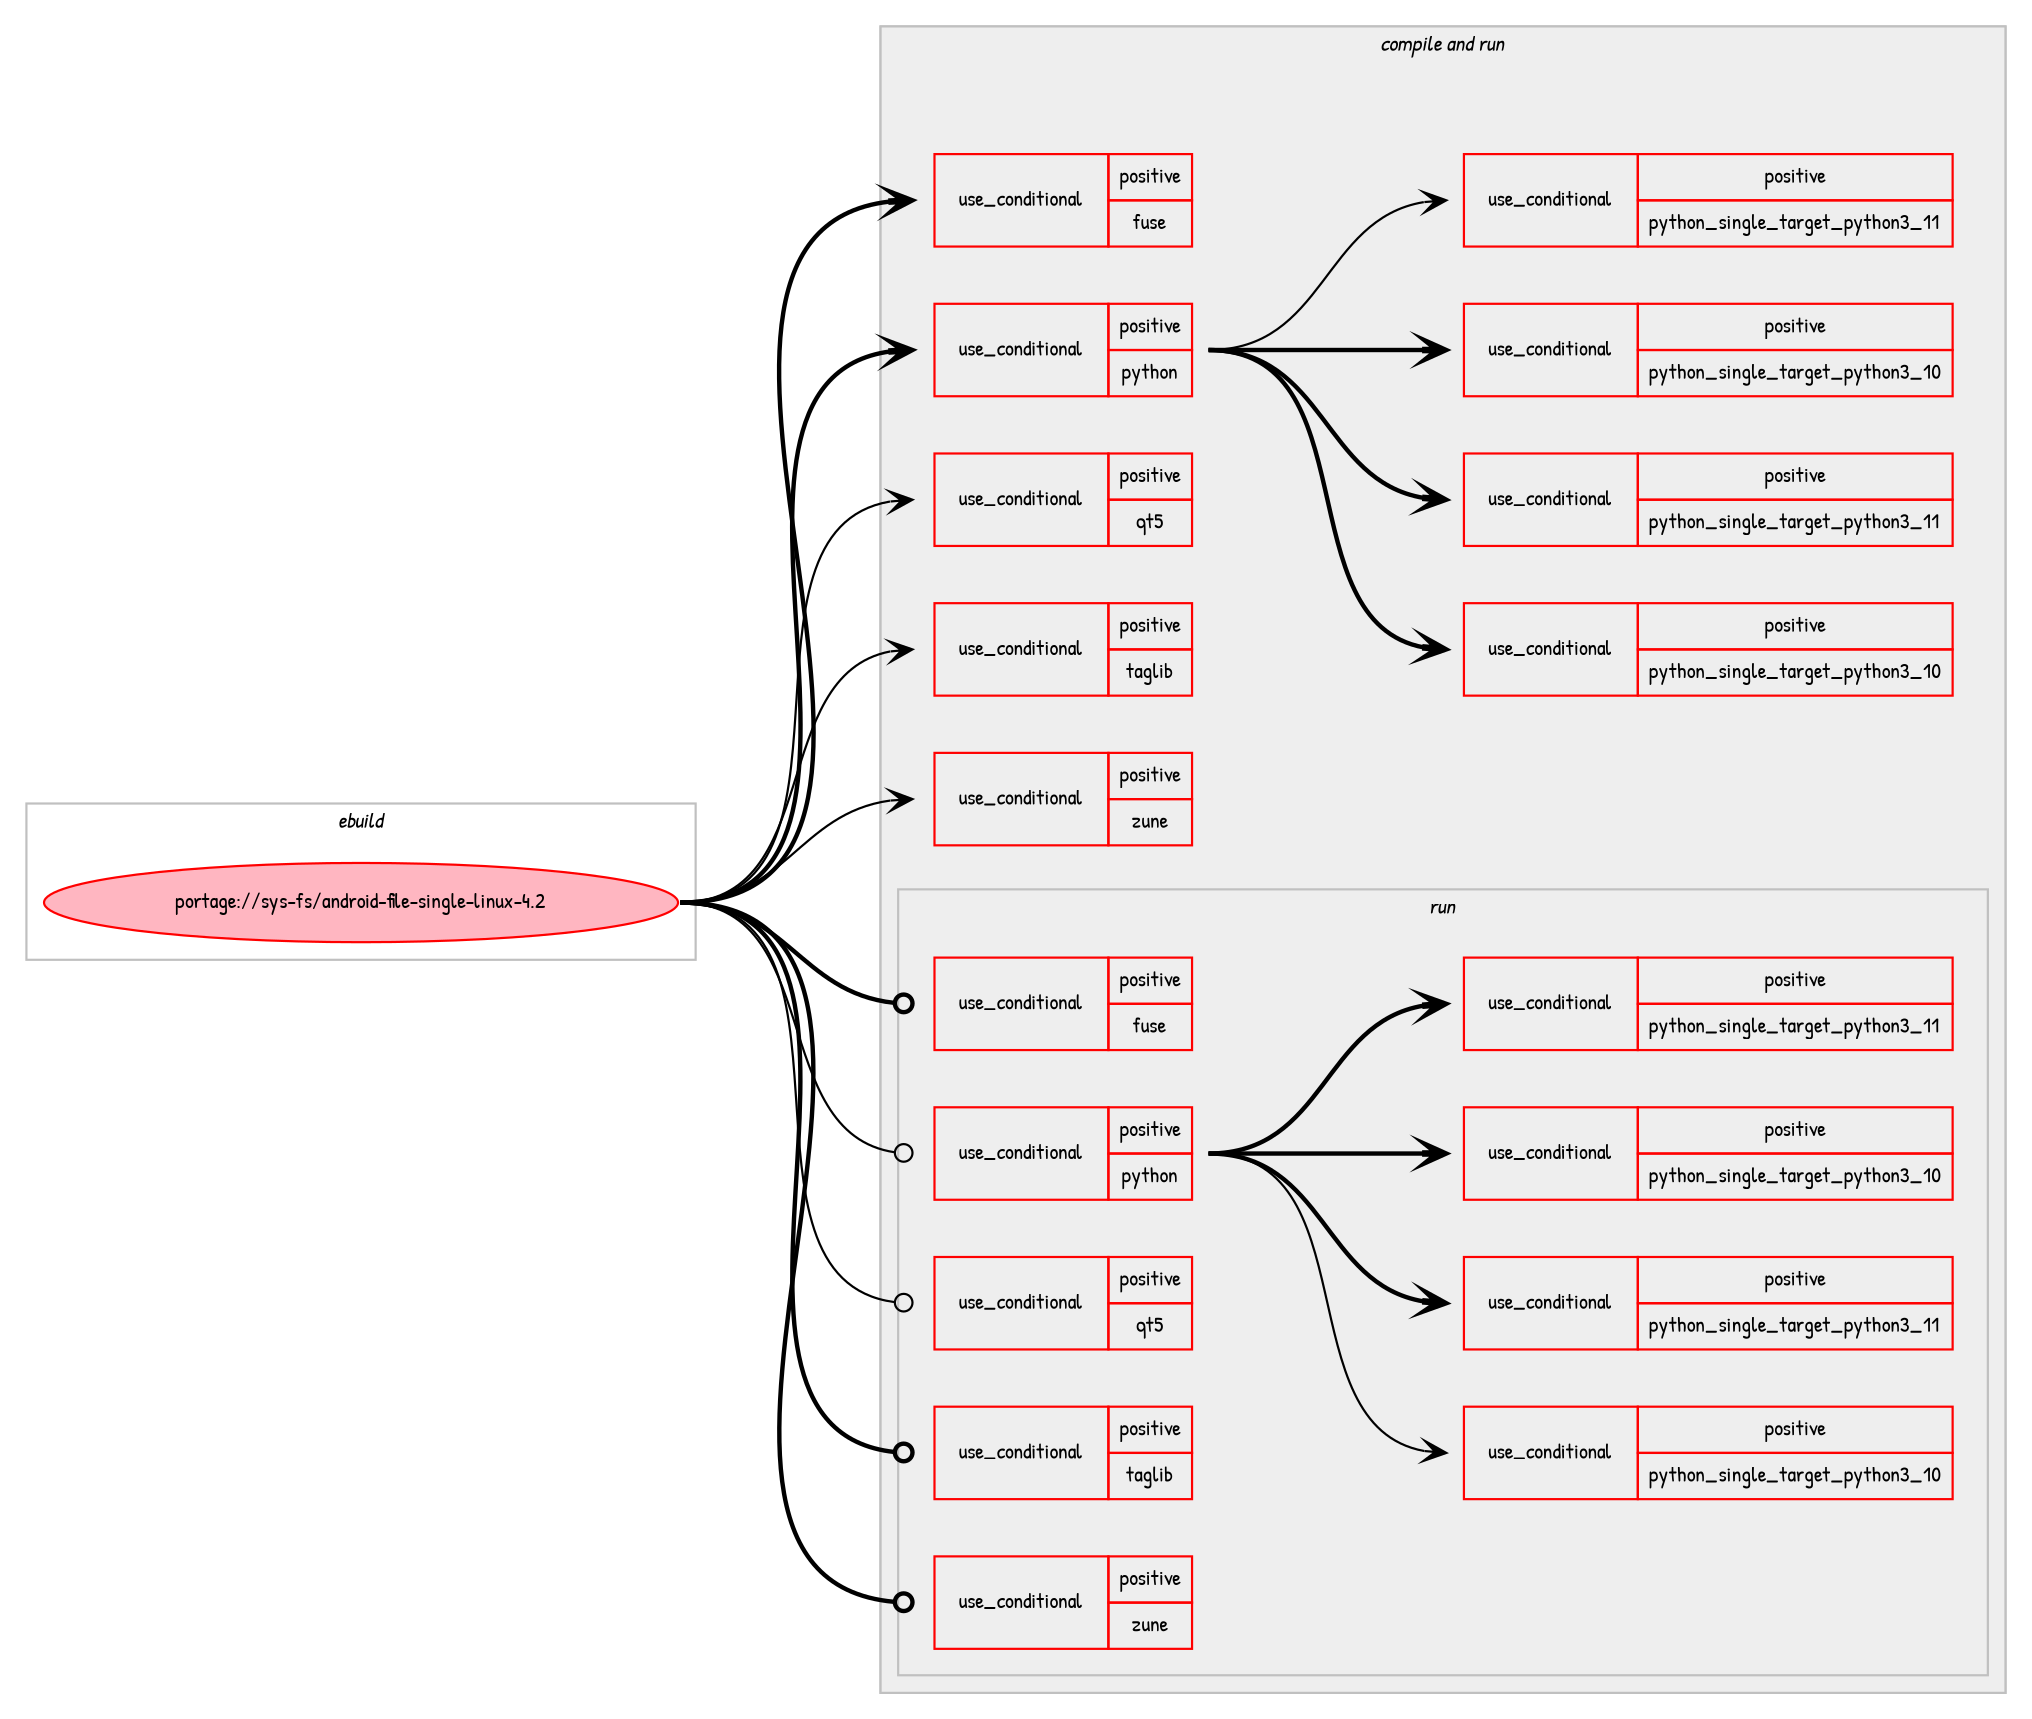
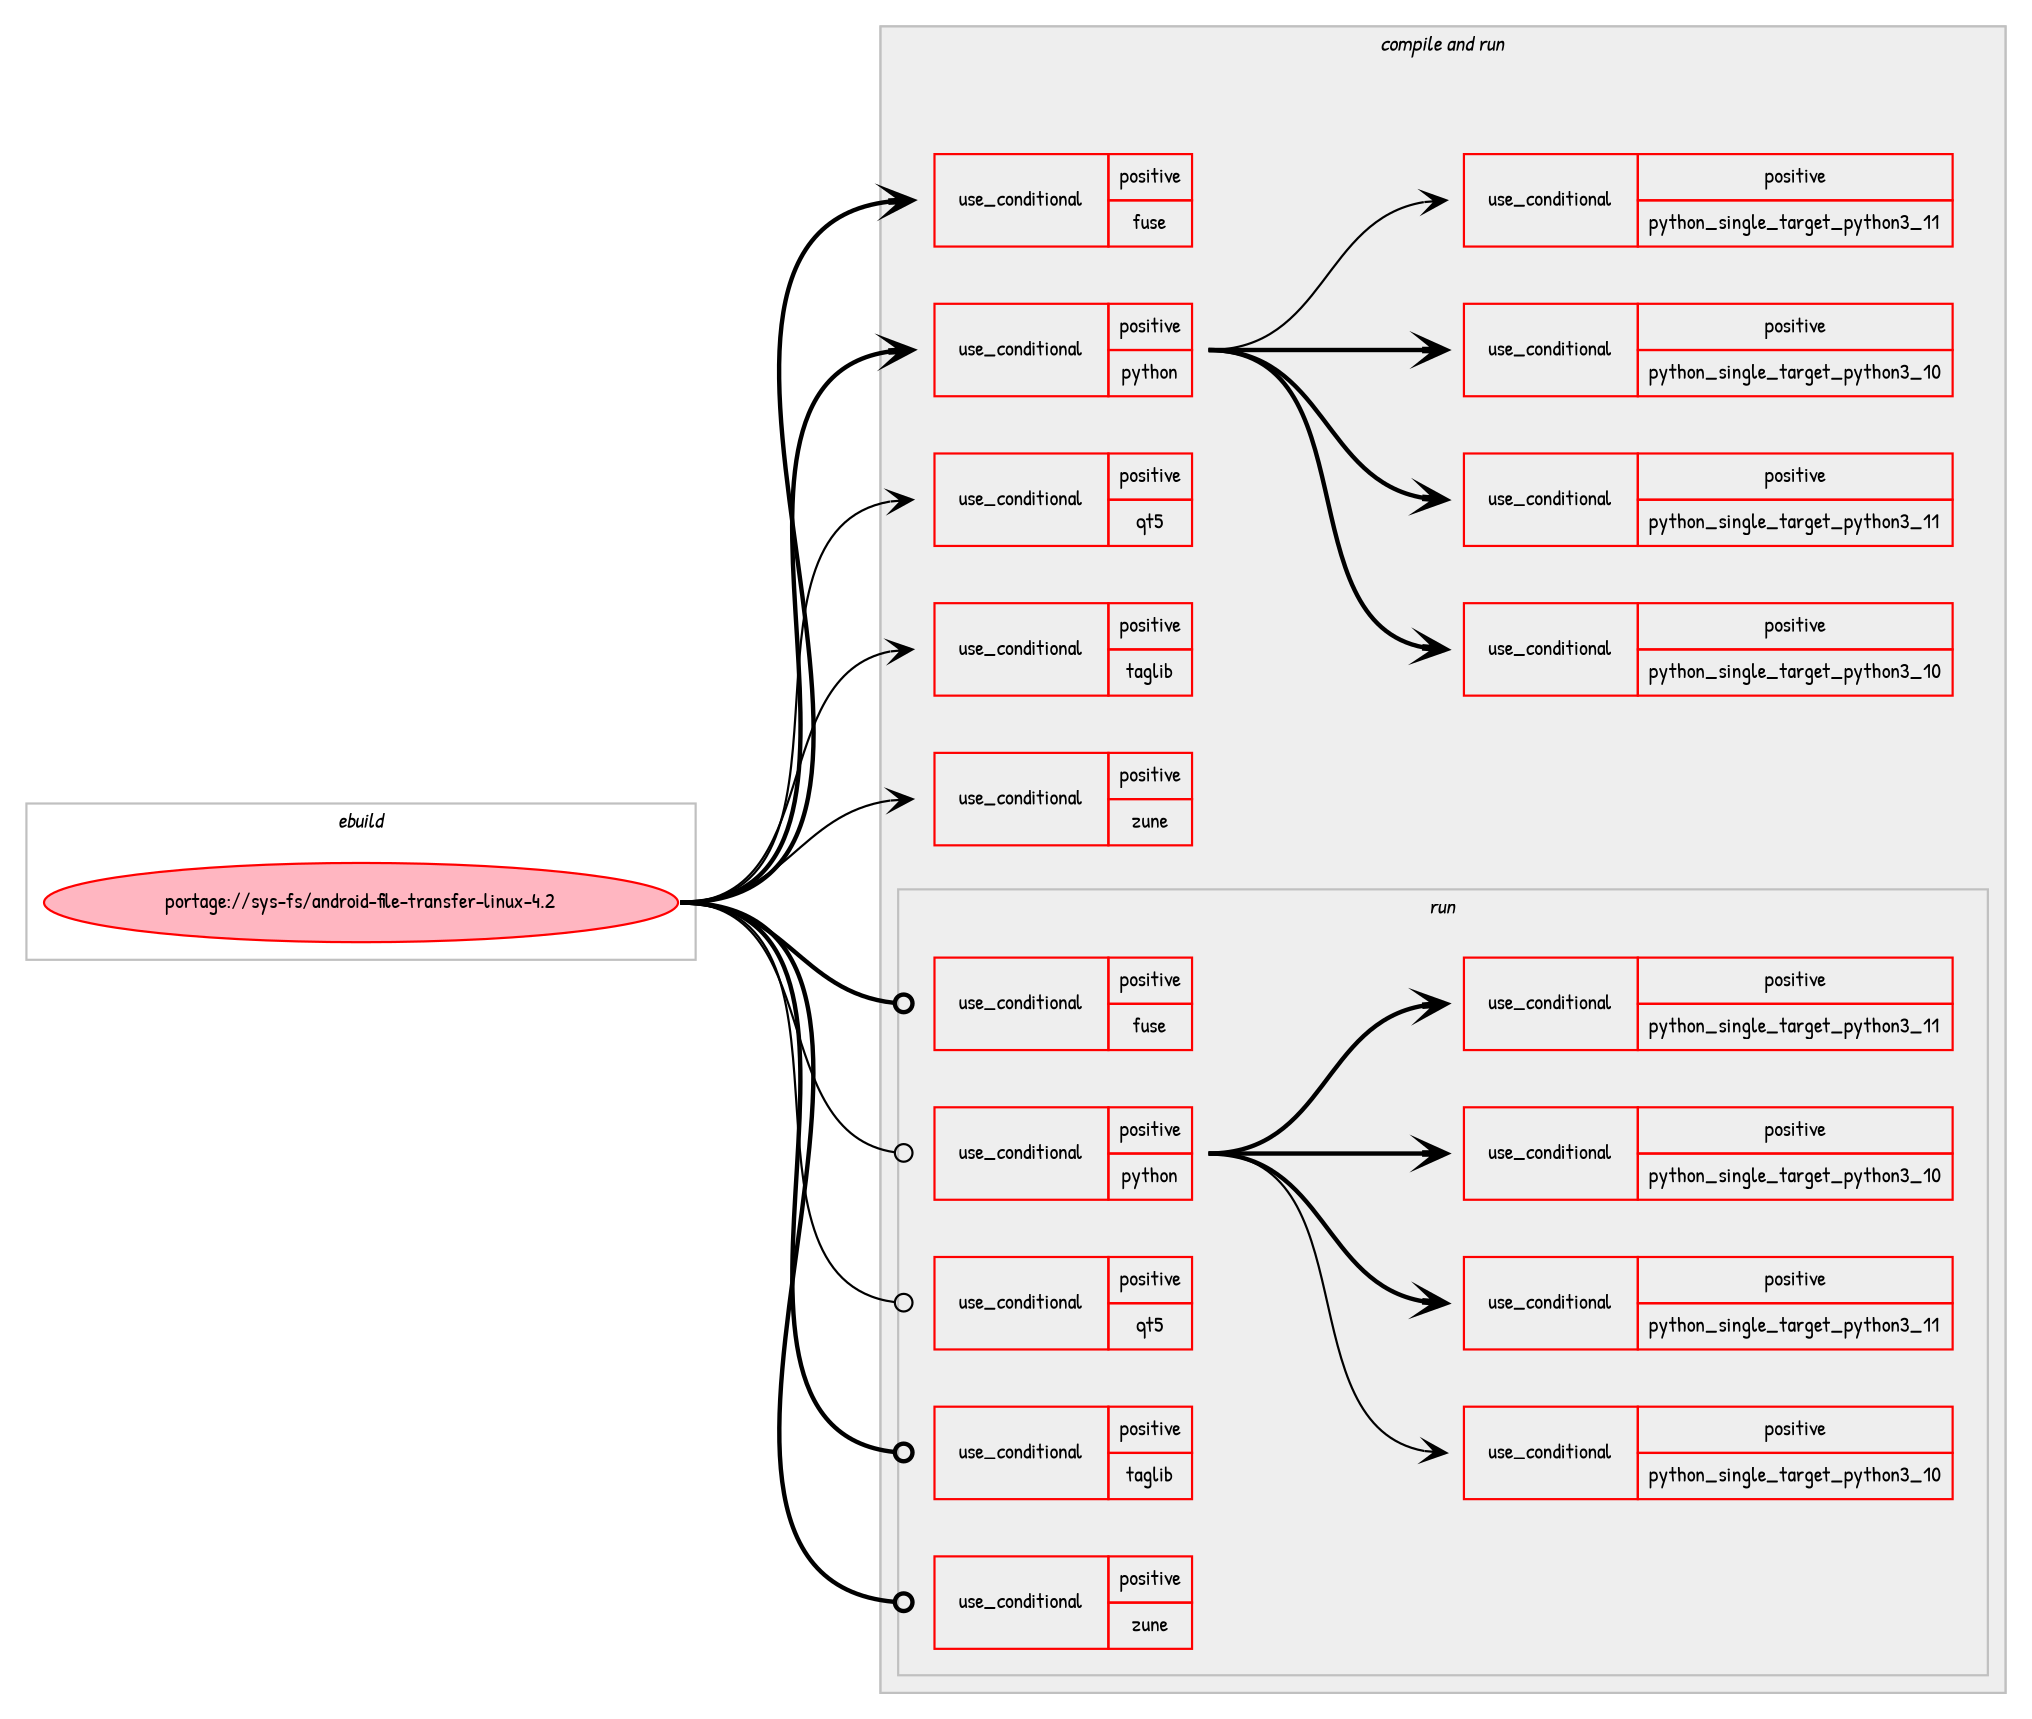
(361, 903) -> (361, 903)
